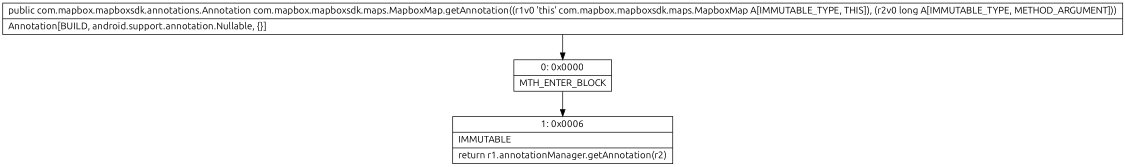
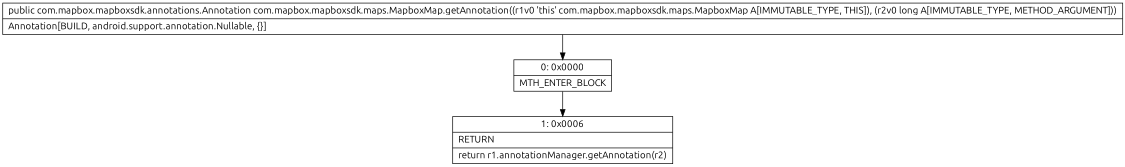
(485, 140) -> (476, 140)
